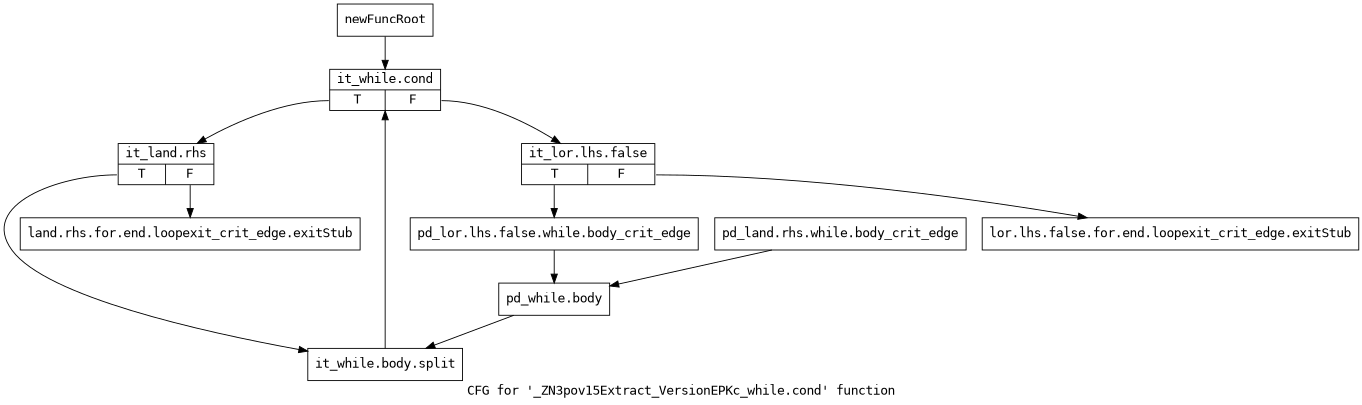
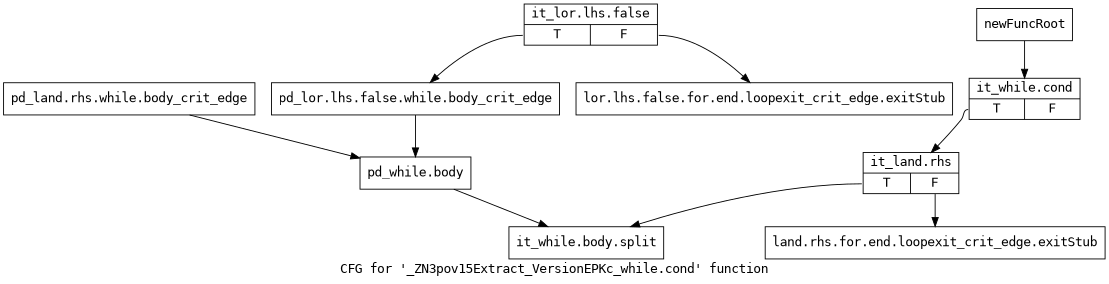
(500, 112) -> none
(385, 234) -> none
